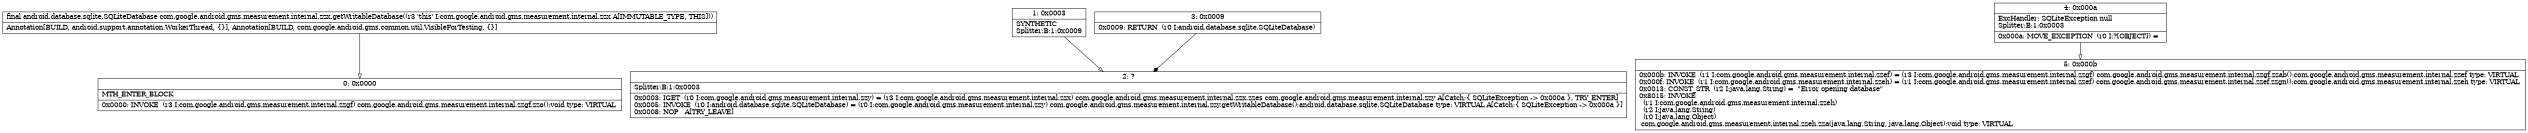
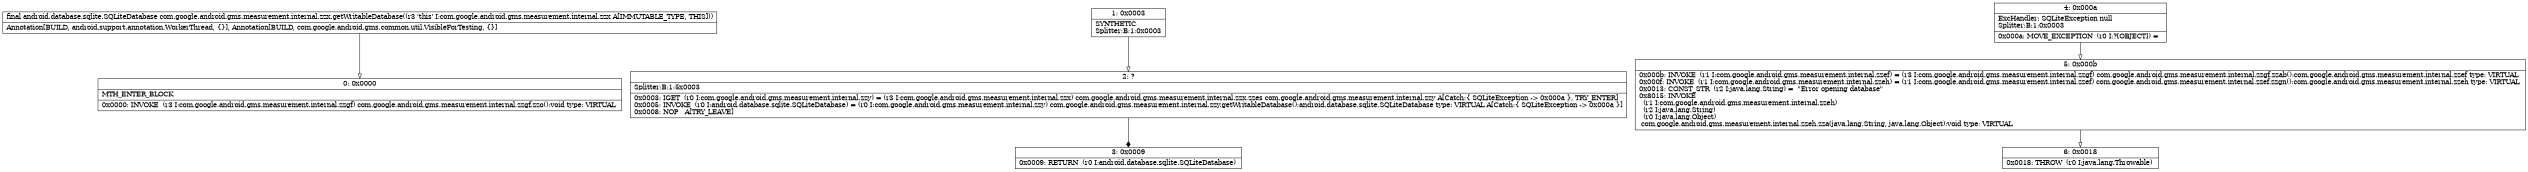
(1049, 31) -> (1128, 31)
(1177, 51) -> (1128, 130)
(667, 88) -> (667, 88)
none -> (2080, 158)
